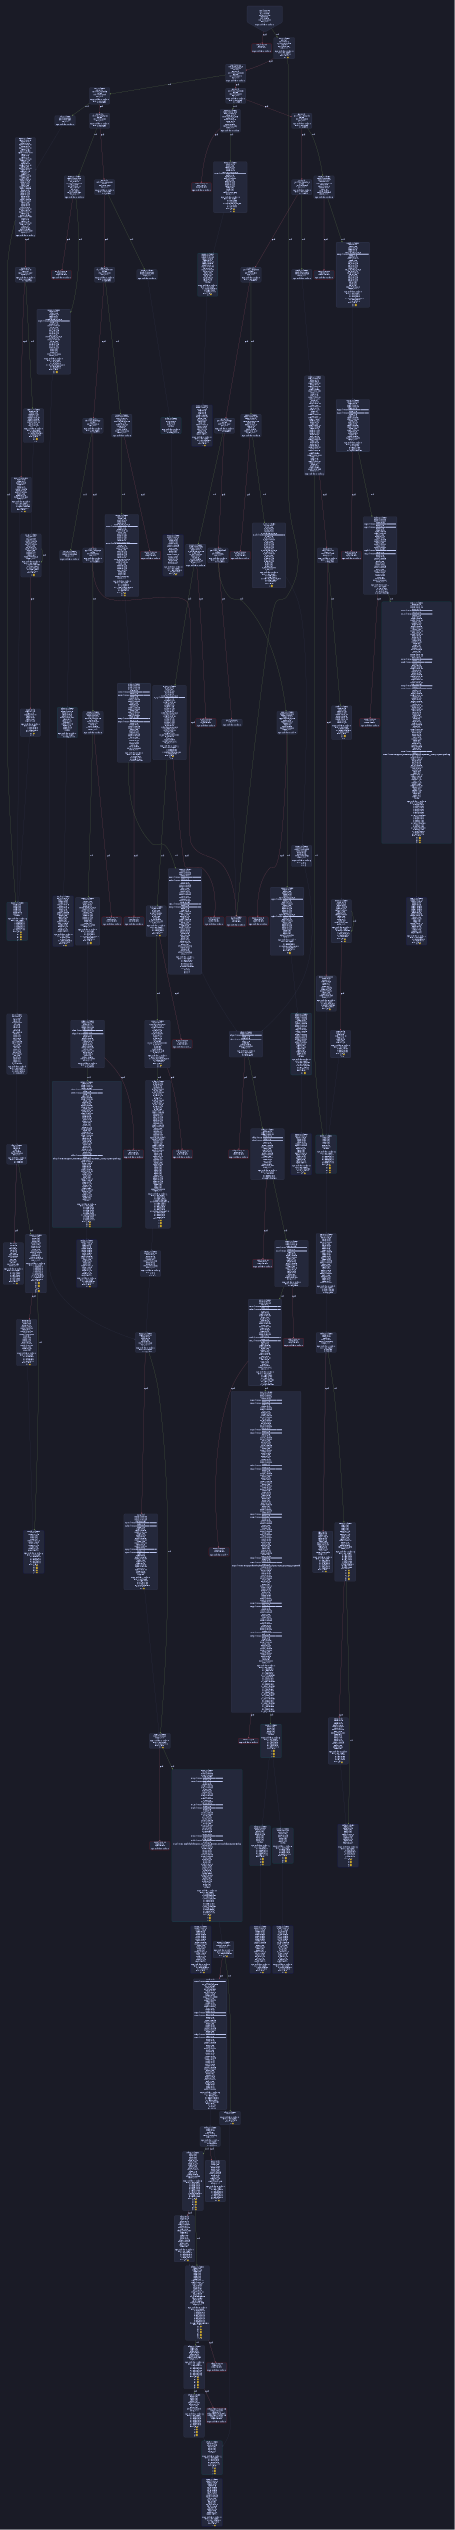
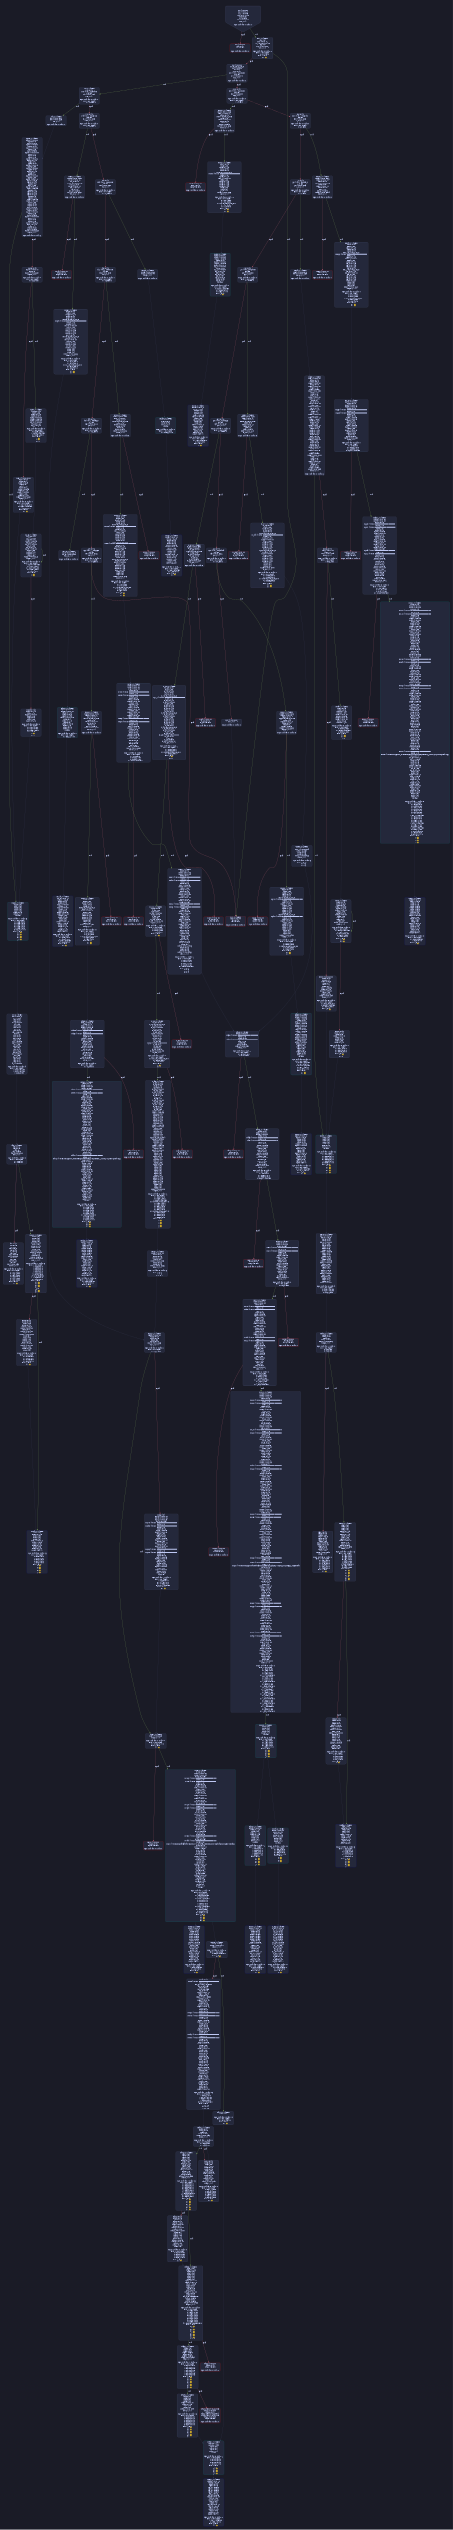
(248, 1741) -> none
